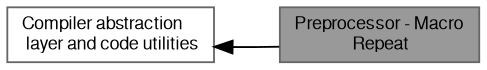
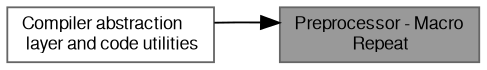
(256, 47) -> (237, 22)
